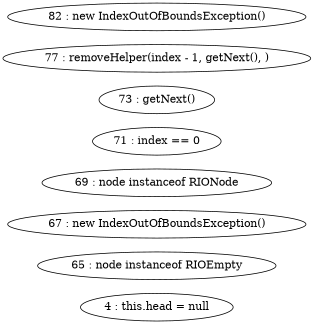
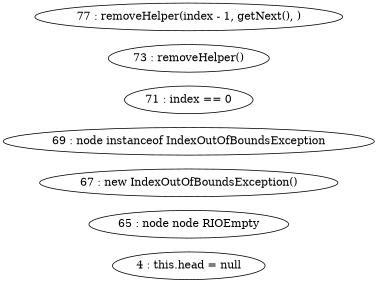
(157, 17) -> none
(157, 100) -> (189, 58)
(157, 183) -> (189, 141)
(157, 266) -> (189, 224)
